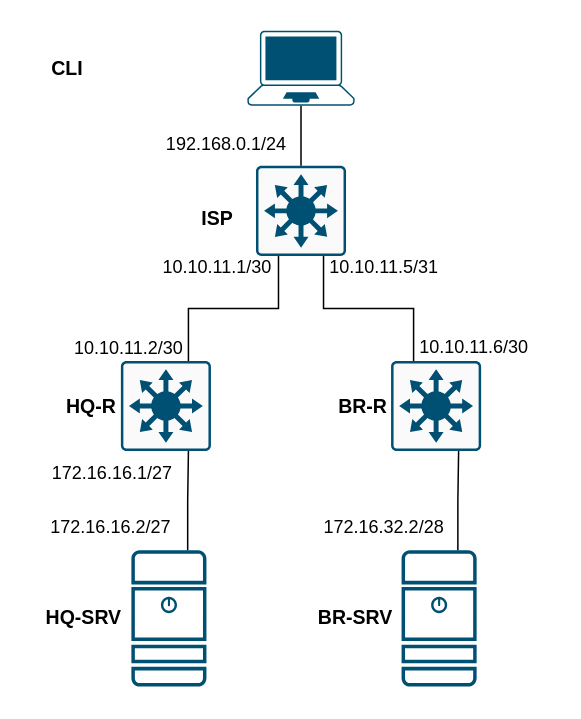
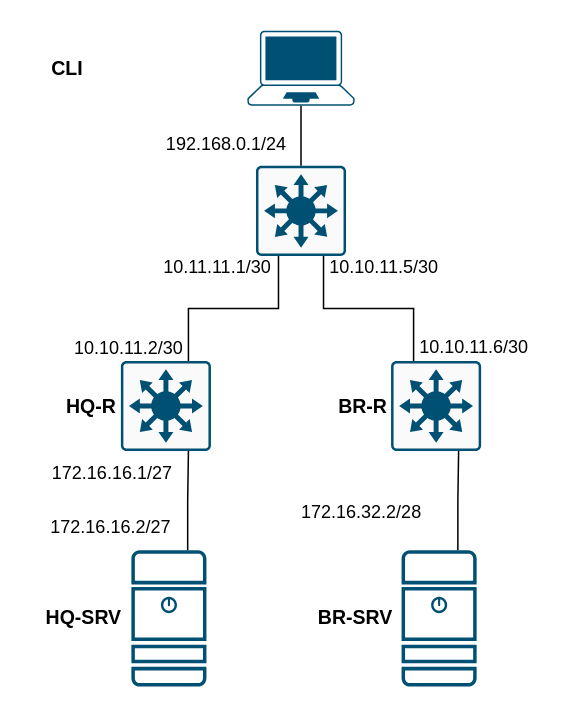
(217, 218) -> none
(218, 268) -> (218, 268)
(384, 268) -> (384, 268)
(383, 527) -> (361, 512)
